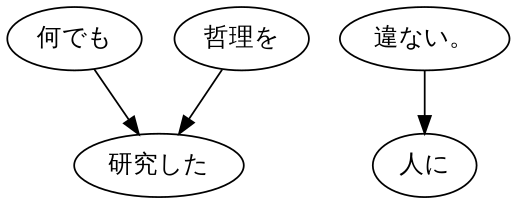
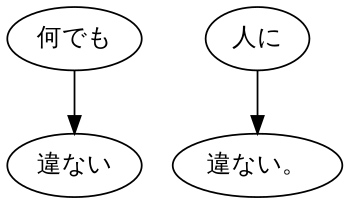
(242, 39) -> none
(425, 93) -> (258, 93)
(159, 165) -> (75, 165)
